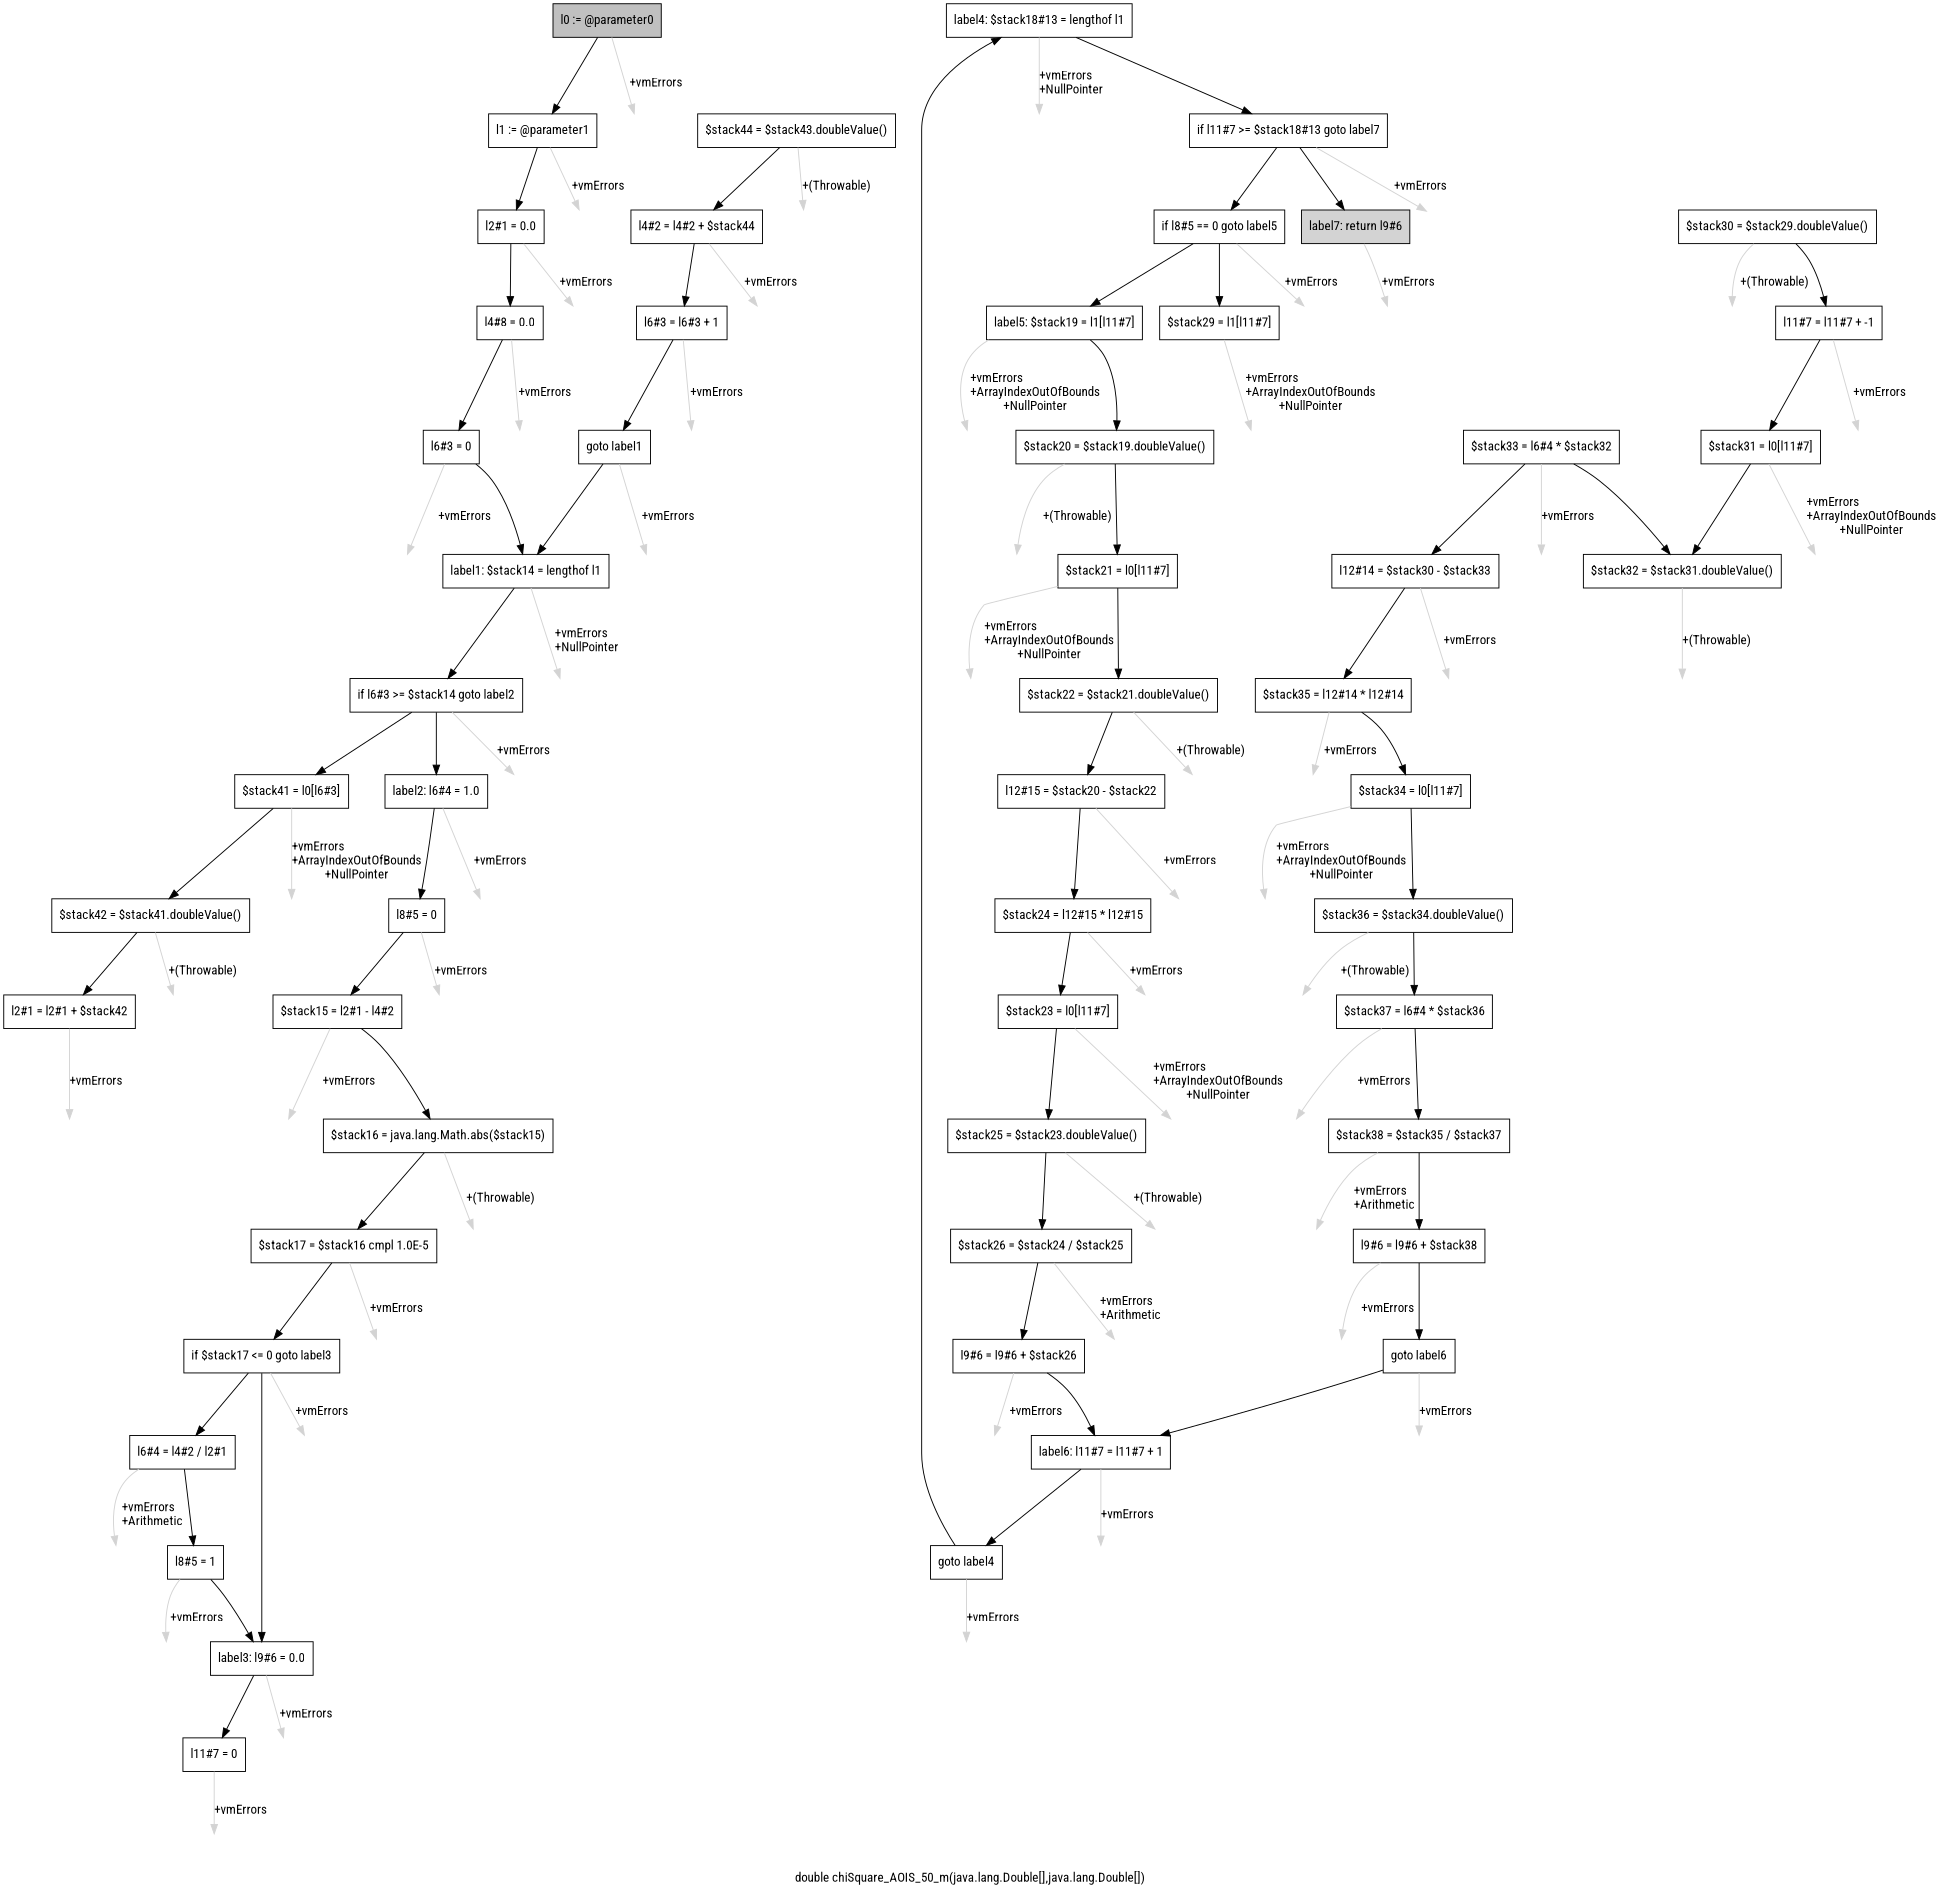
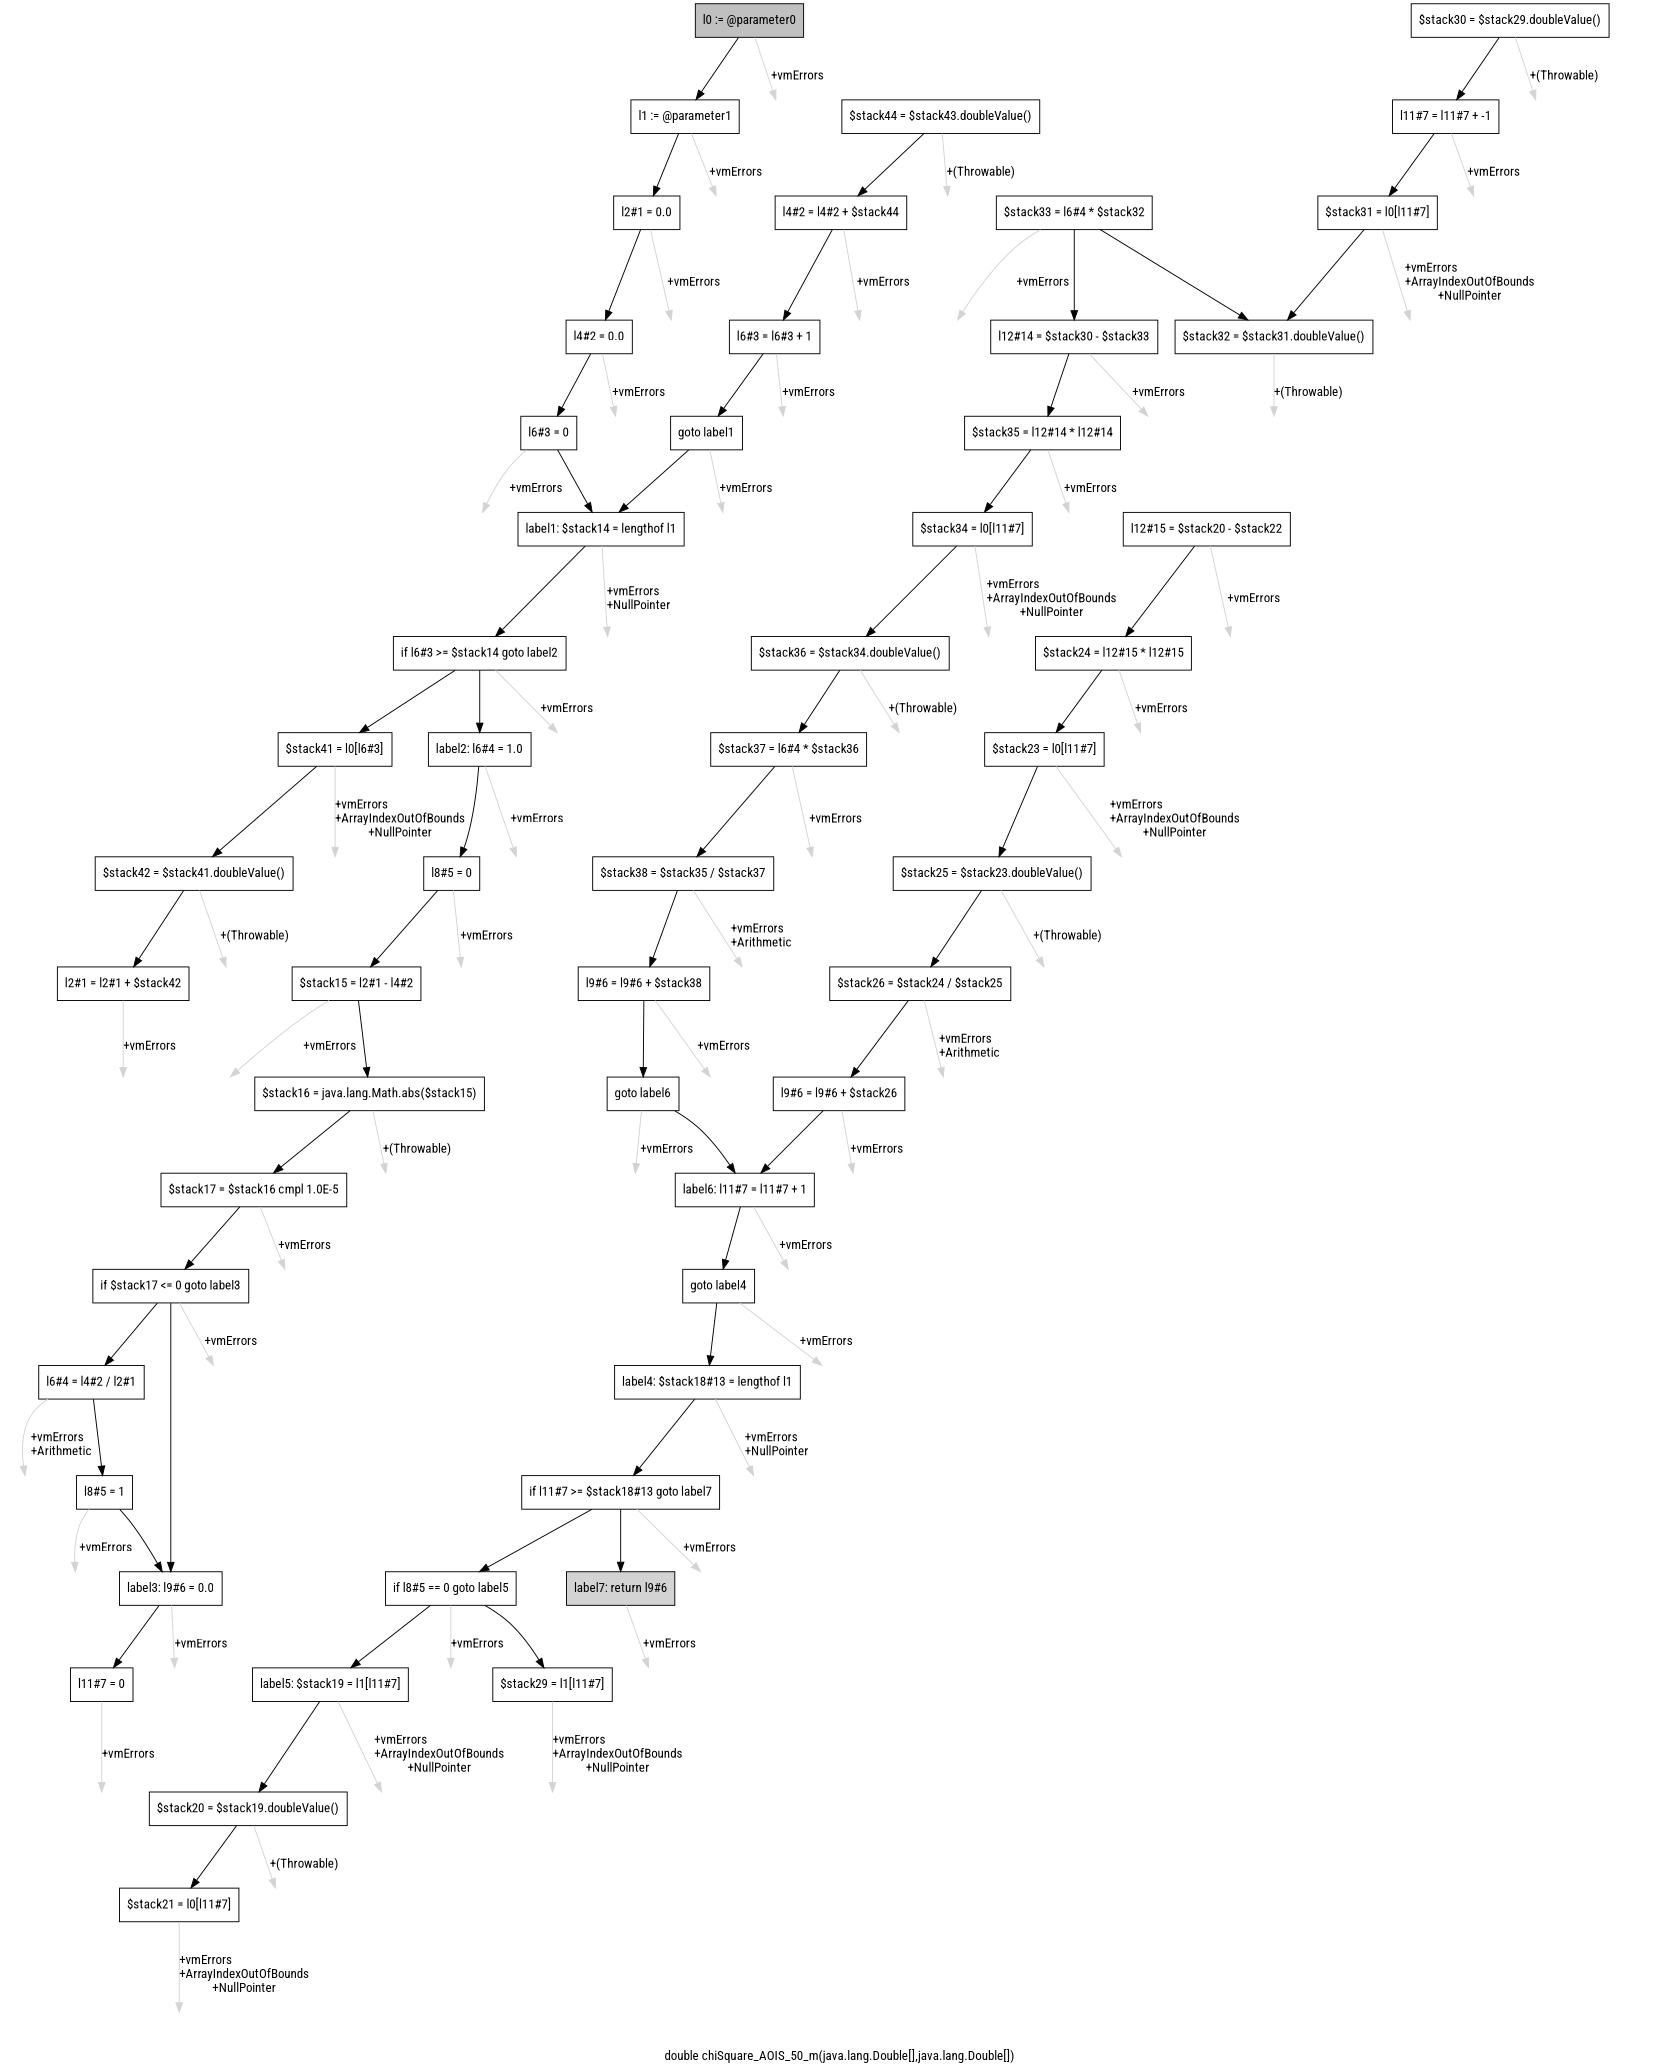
(510, 323) -> (599, 337)
(1119, 695) -> none
